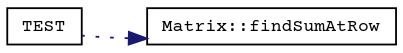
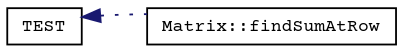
(105, 37) -> (124, 15)
